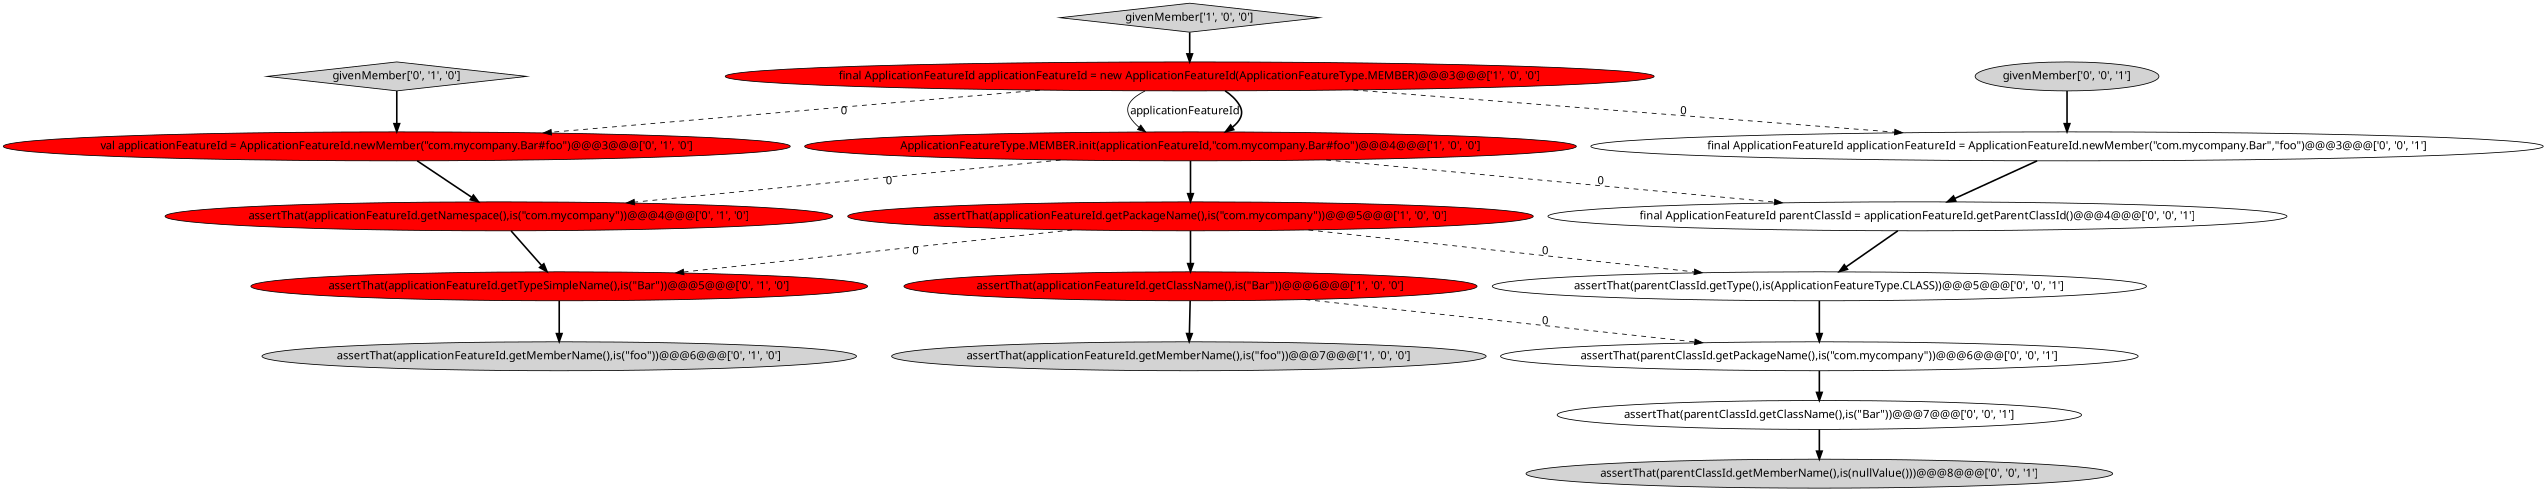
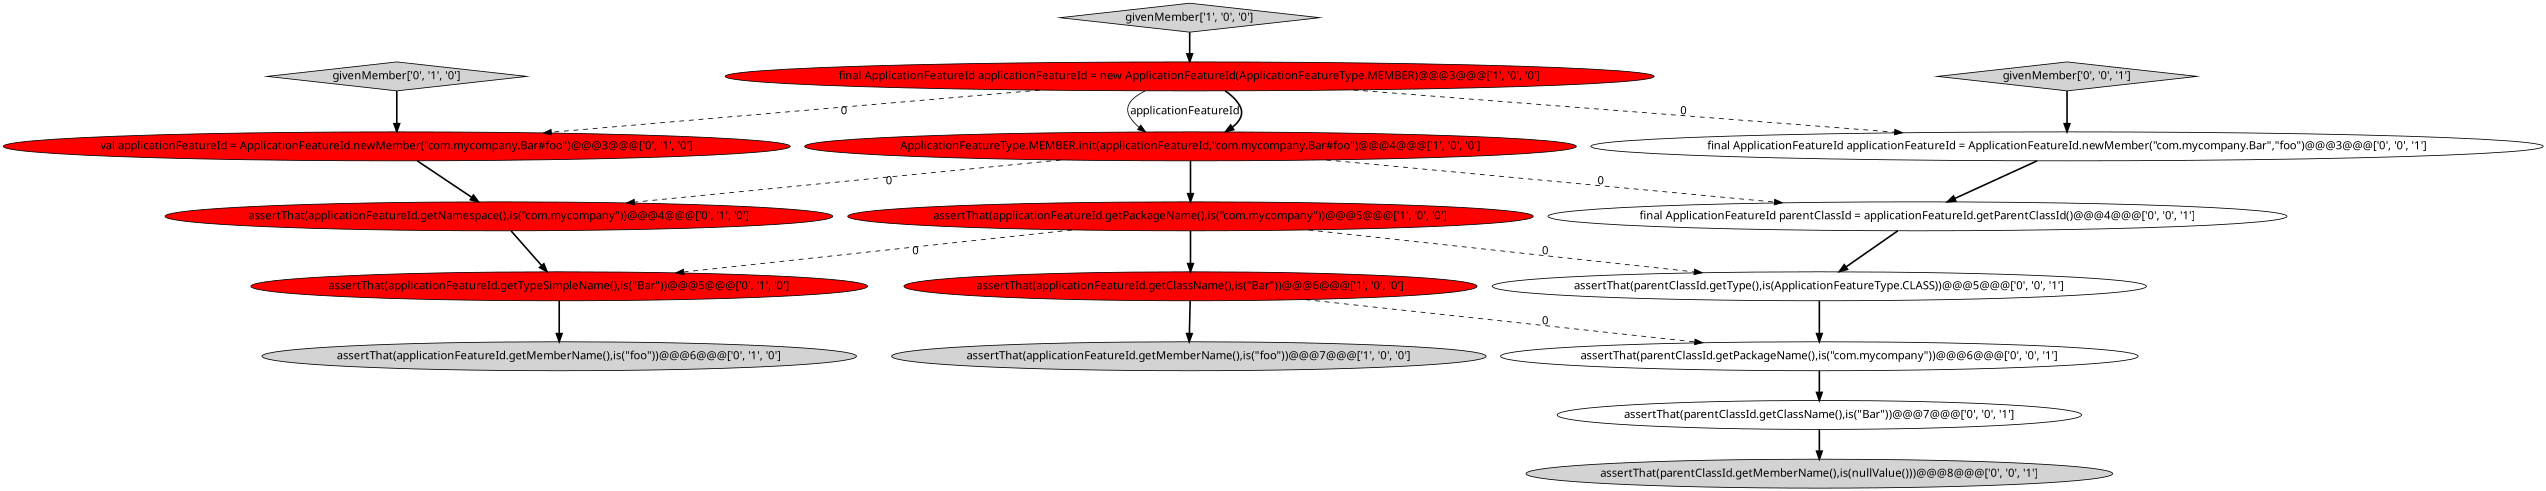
(2067, 76) -> (2067, 76)
